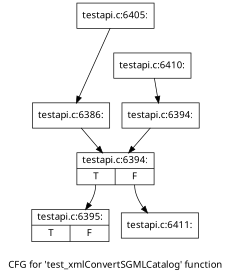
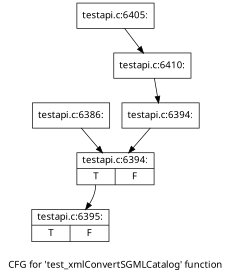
(95, 62) -> (132, 38)
(160, 226) -> none
